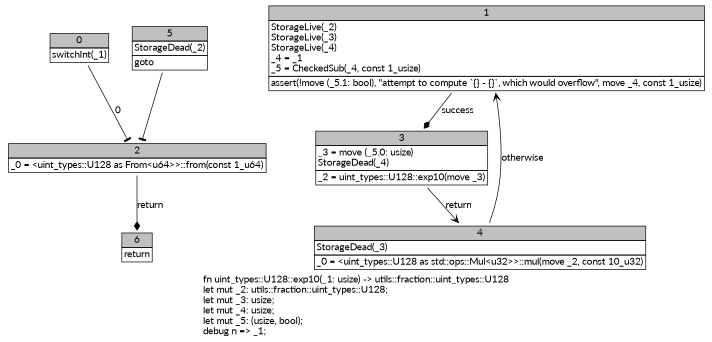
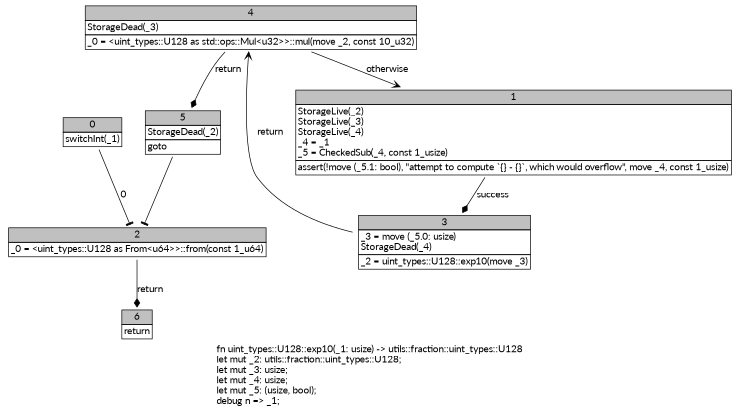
none -> (208, 75)
